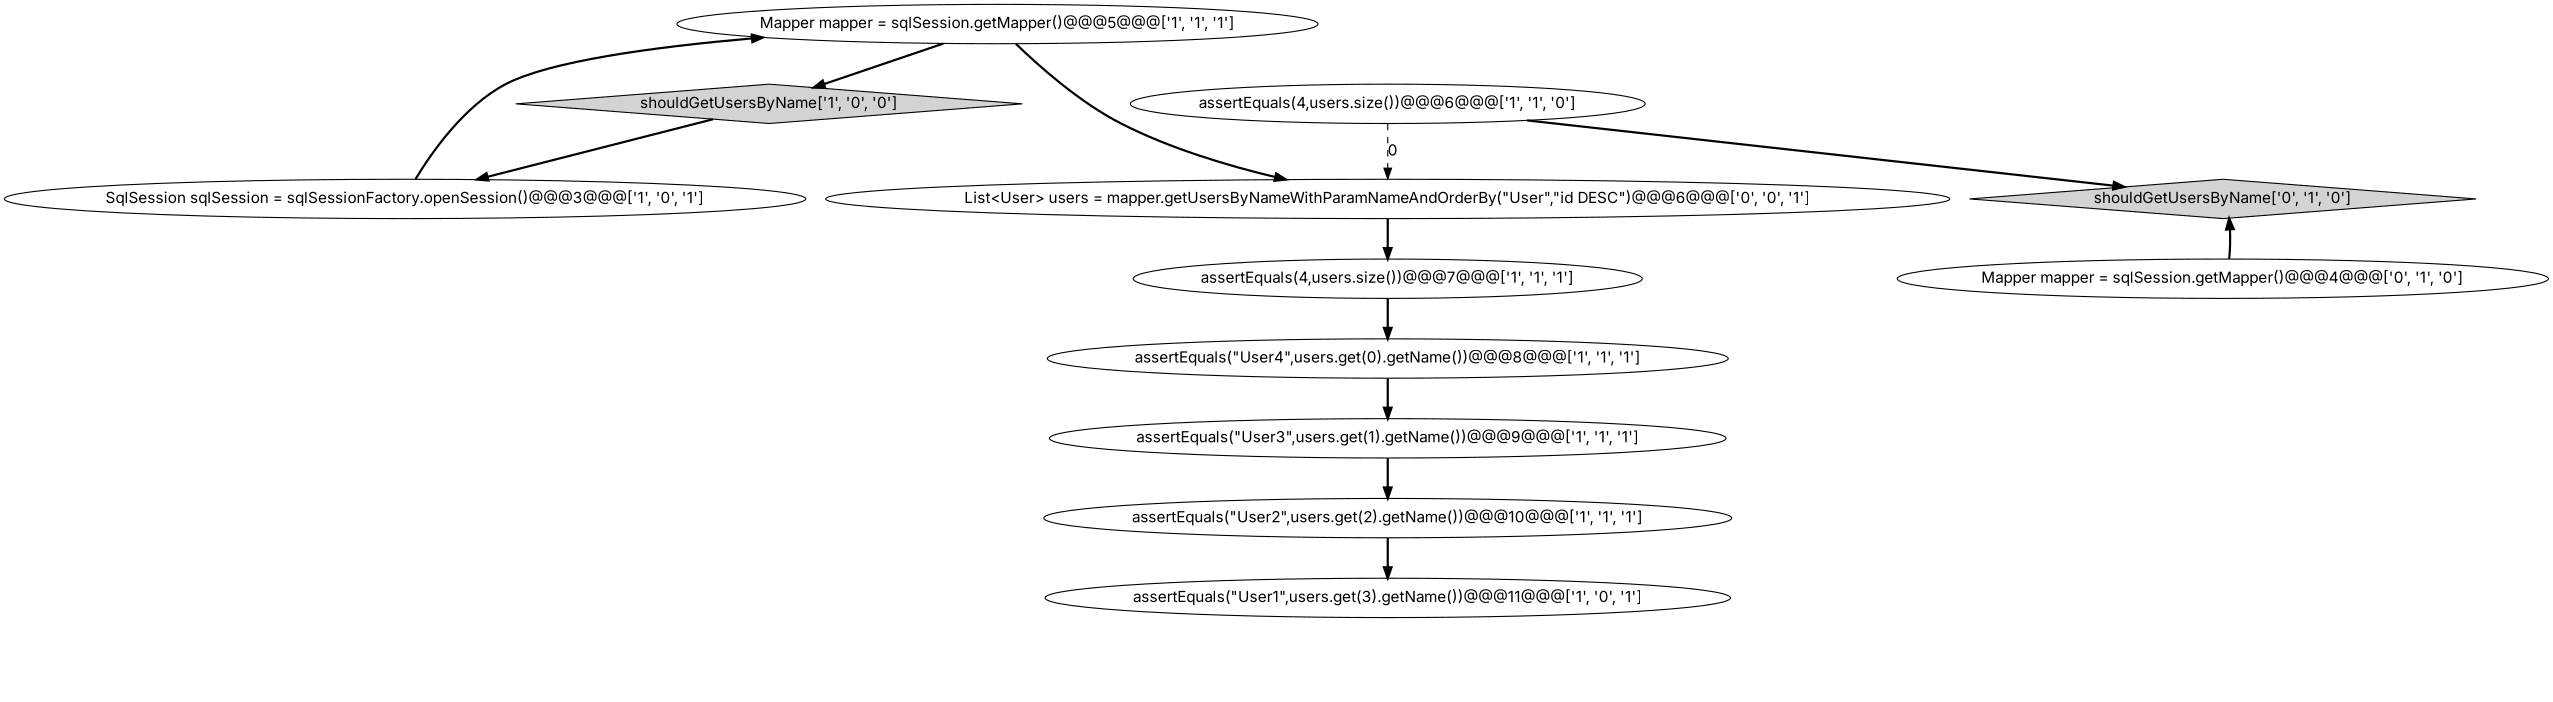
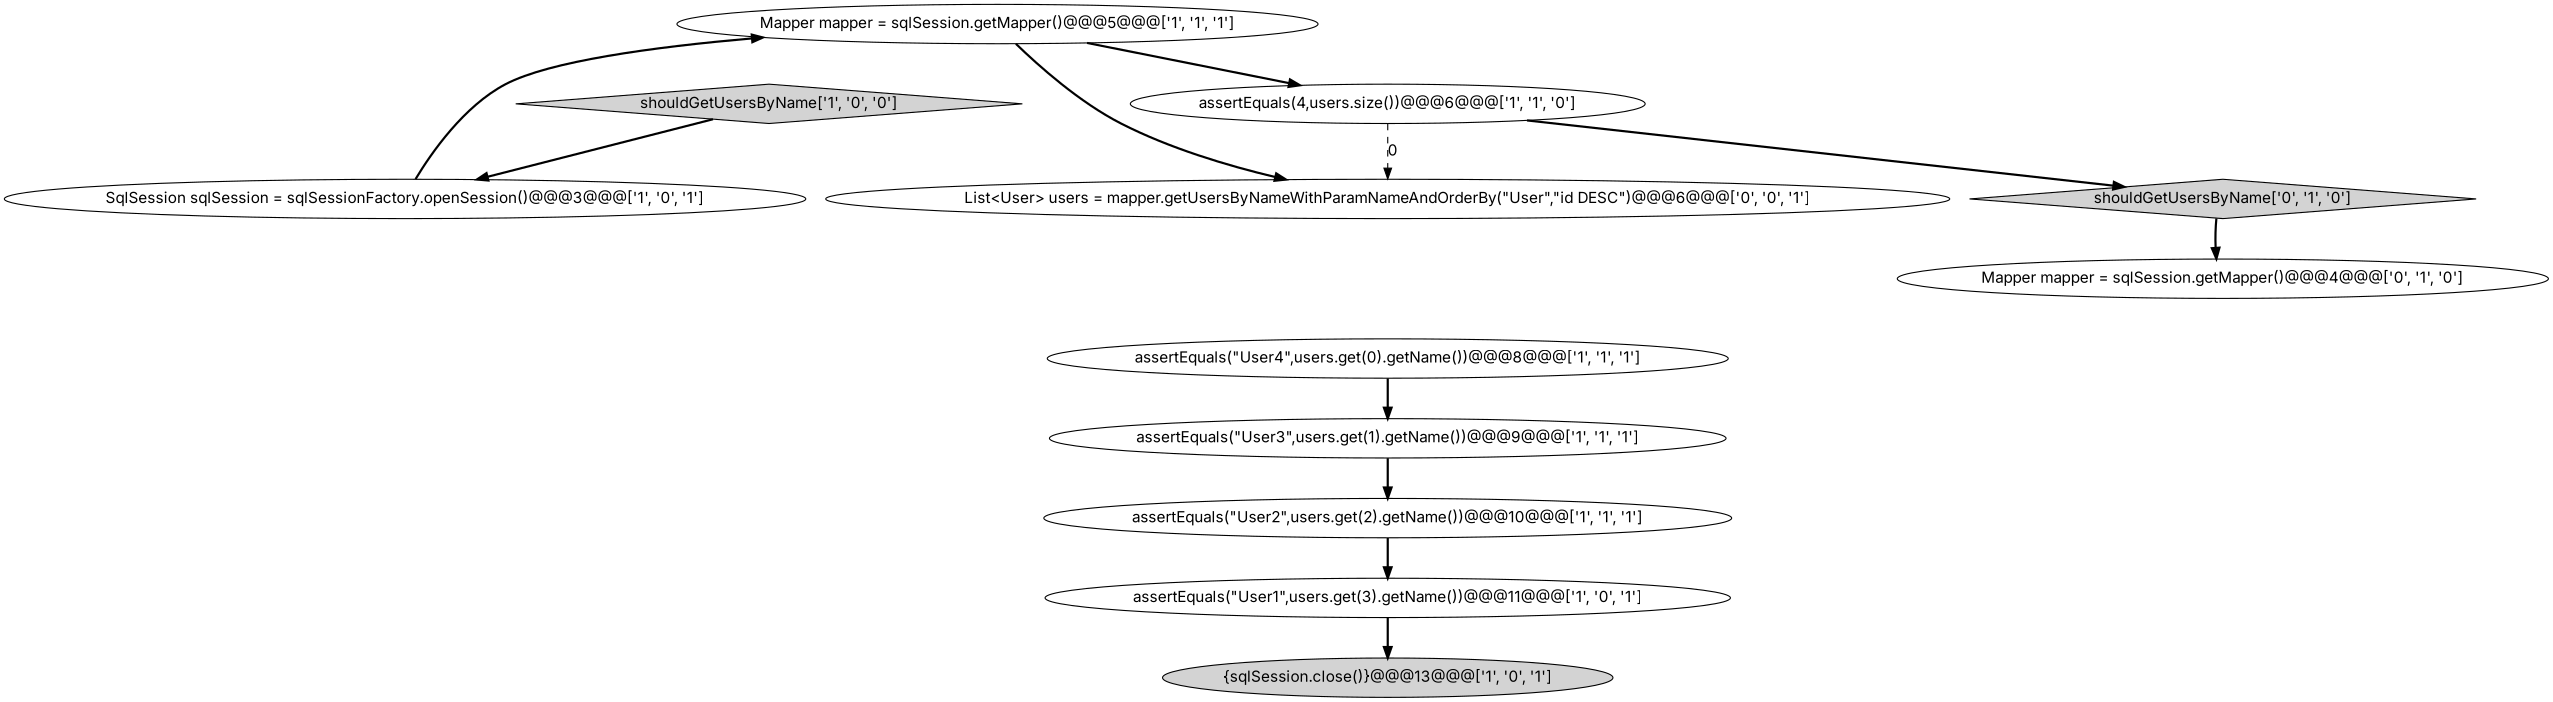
(884, 64) -> (1188, 63)
(2230, 244) -> (2216, 233)
(1388, 279) -> none
none -> (1388, 678)
